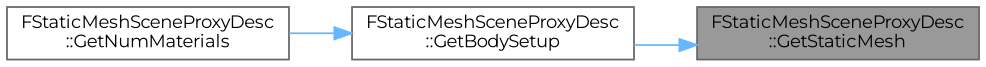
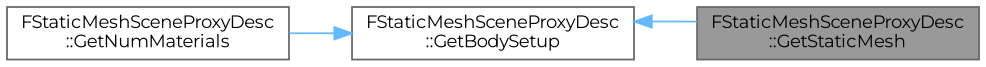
(657, 45) -> (674, 21)
